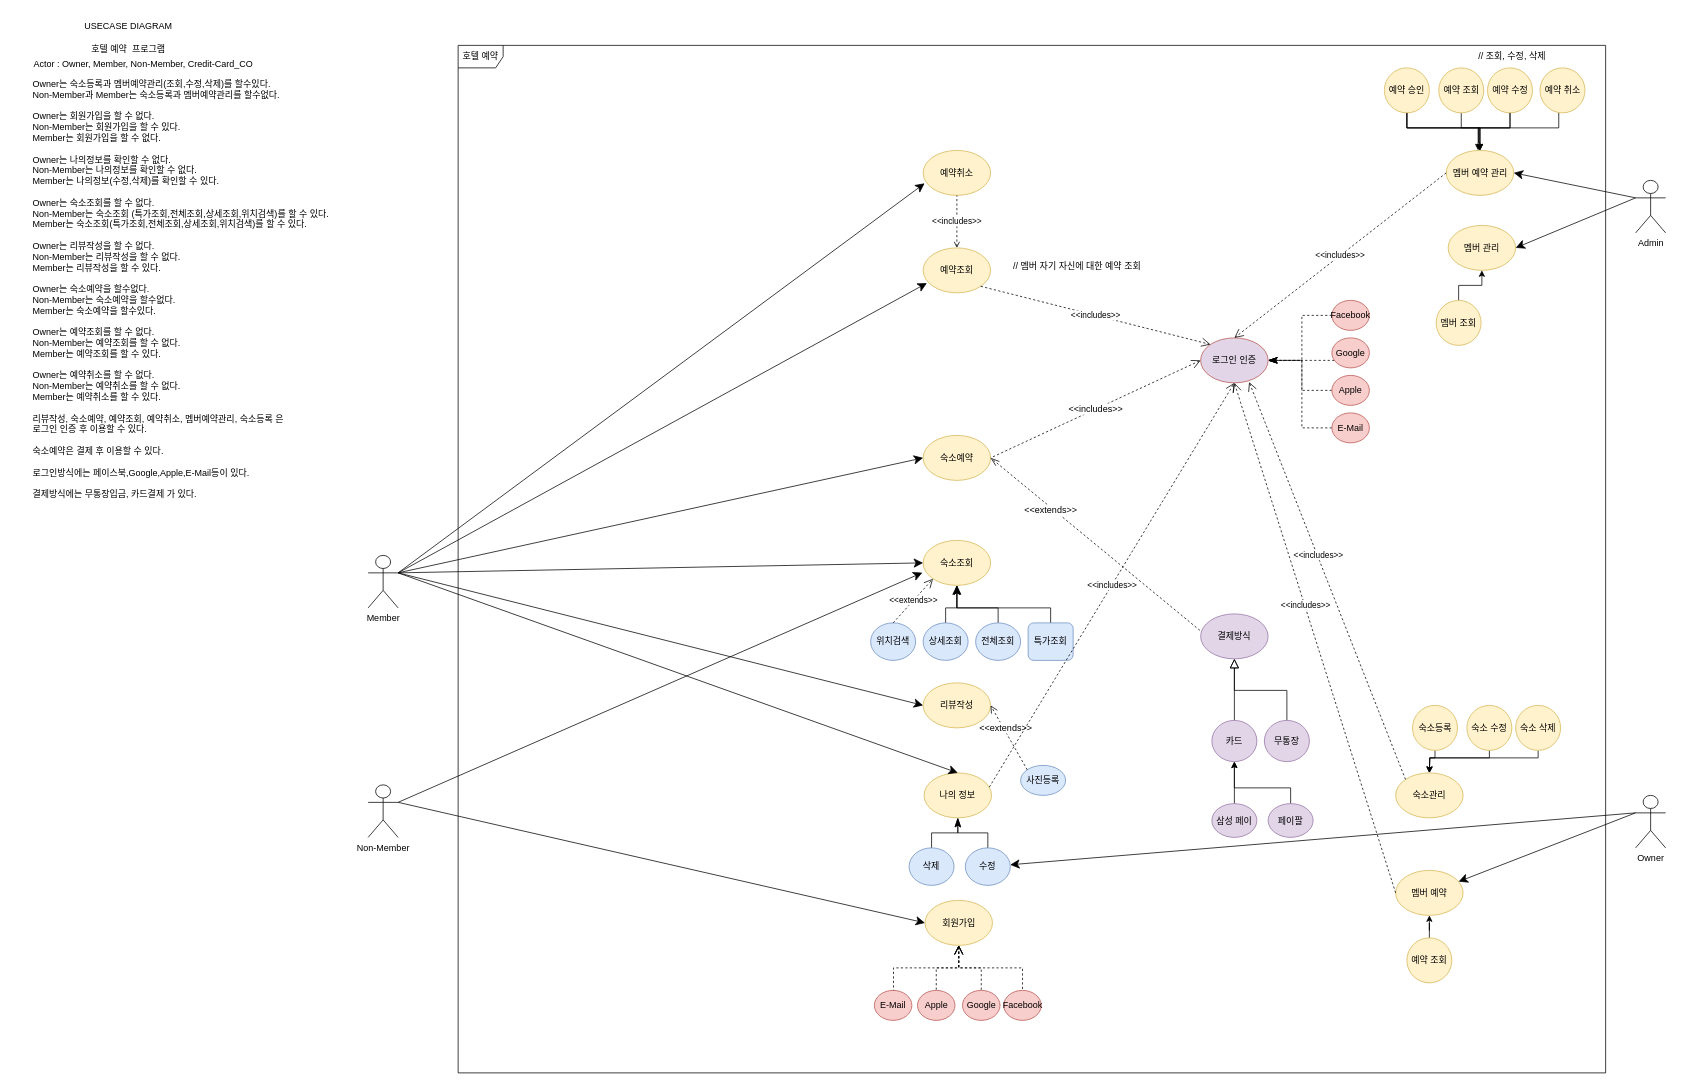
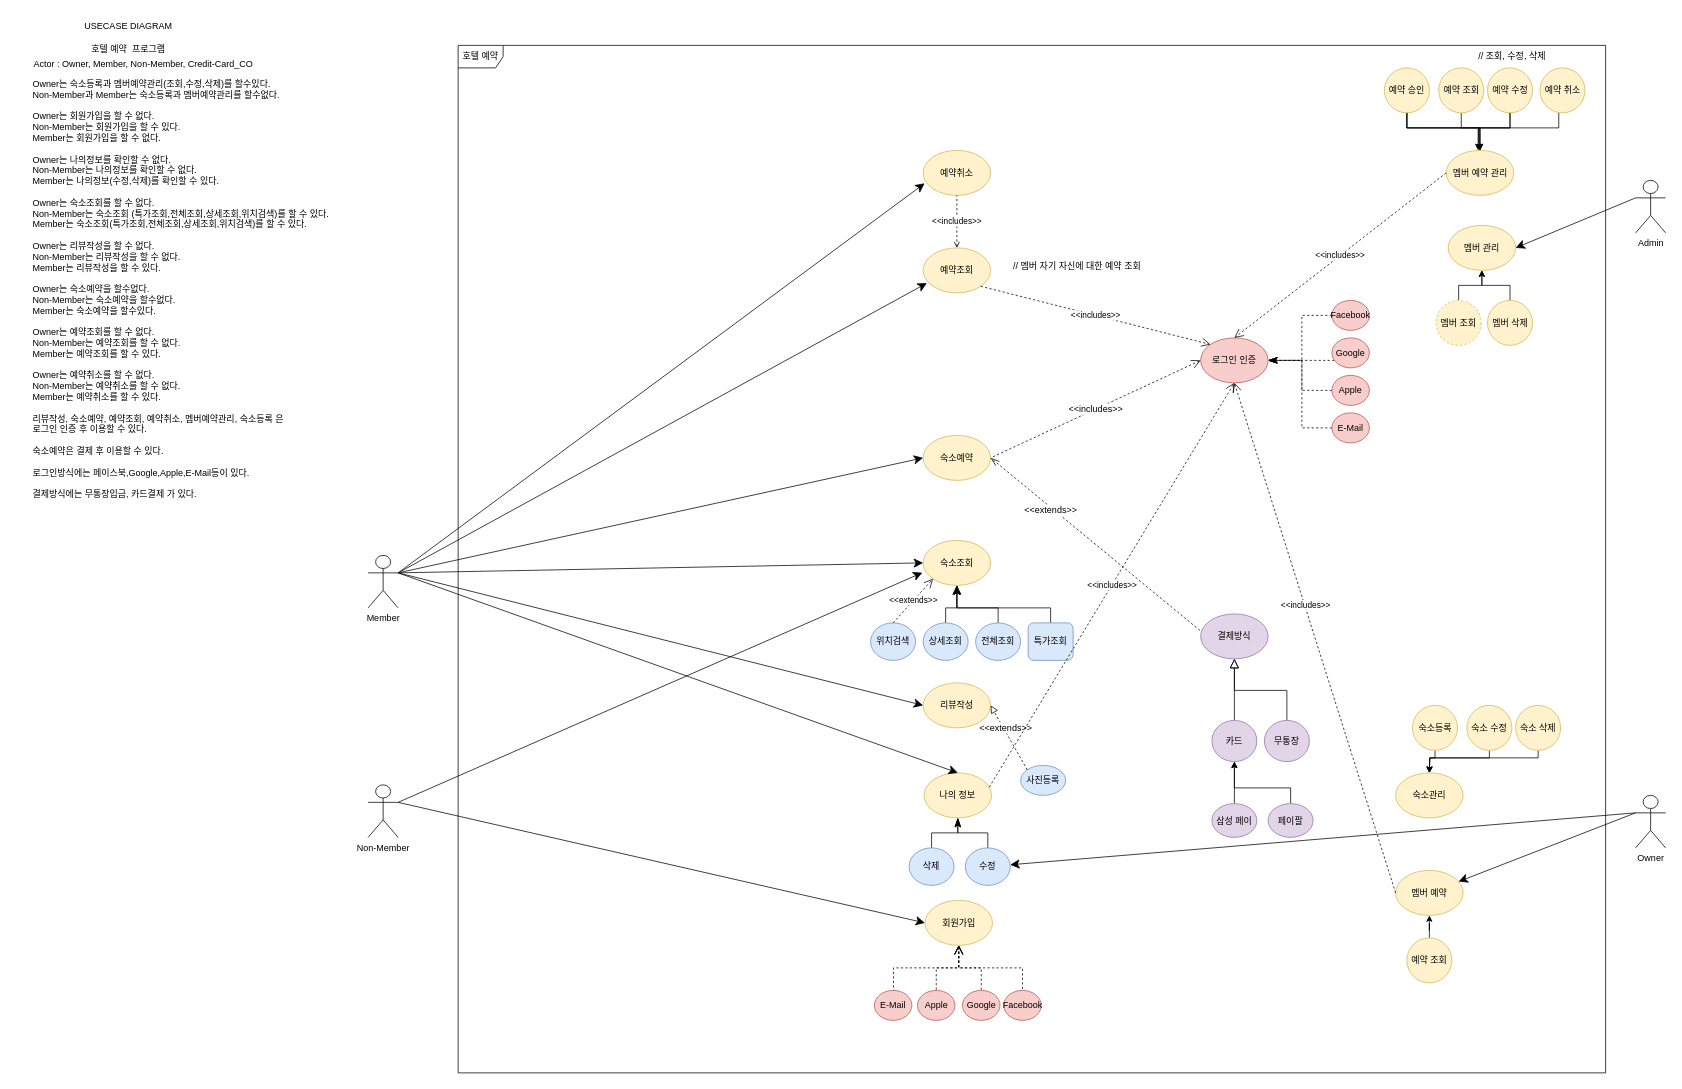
(1576, 186) -> none
none -> (1504, 285)
(1458, 323) -> (1458, 323)
none -> (1510, 323)
(1234, 360) -> (1234, 360)
(1328, 582) -> none
(994, 711) -> (995, 713)
